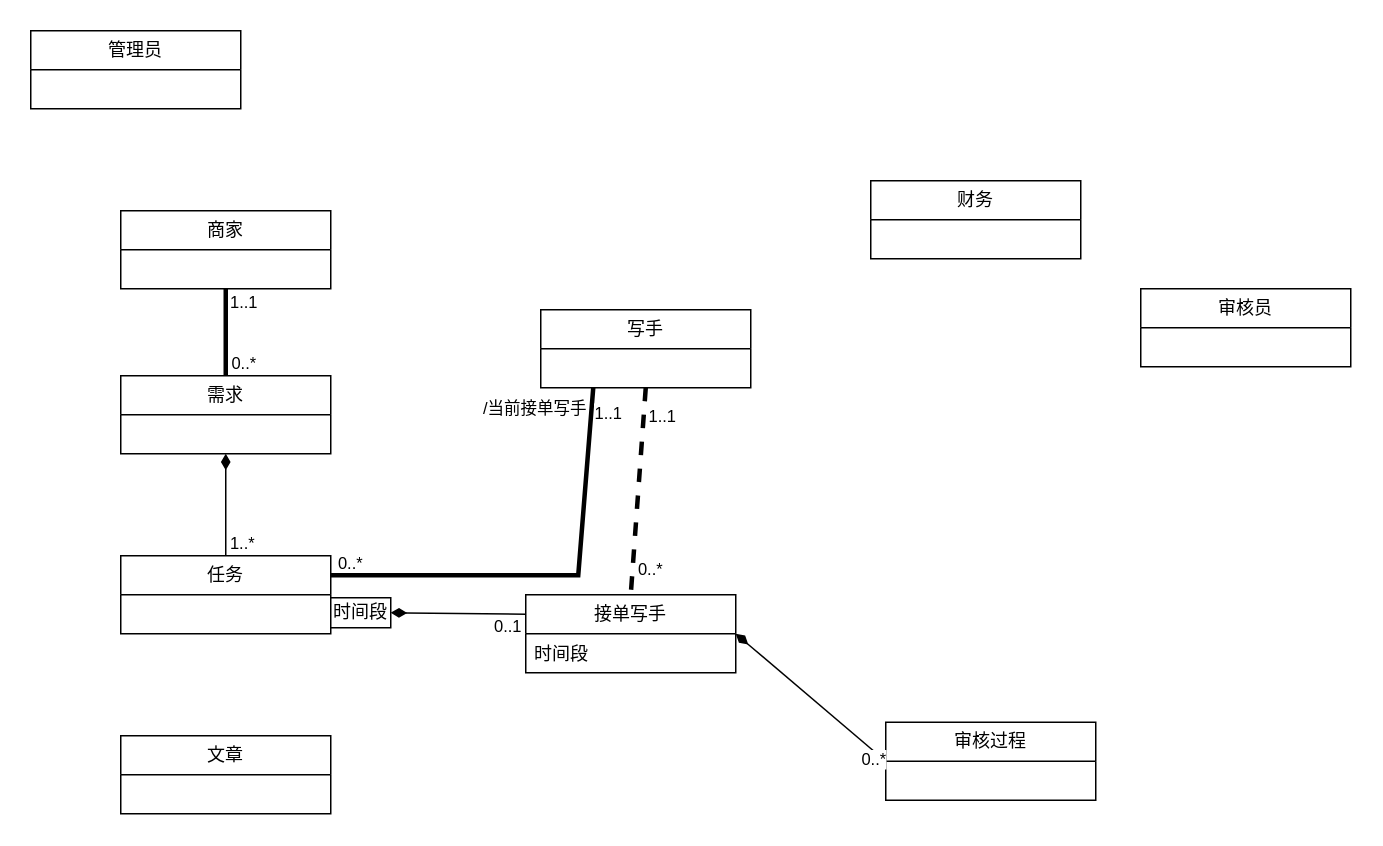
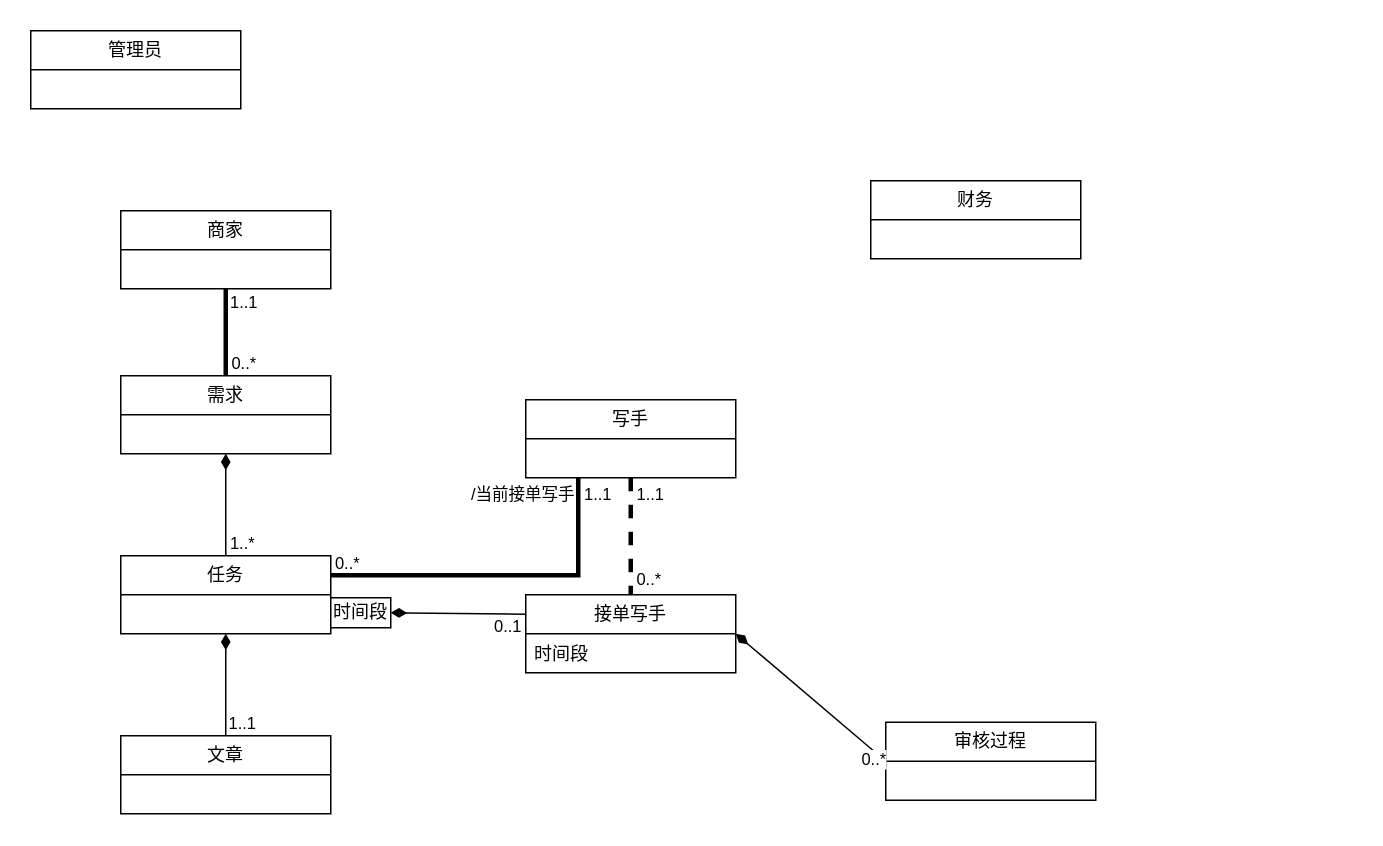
(1246, 328) -> none
(646, 349) -> (631, 439)
none -> (226, 691)
